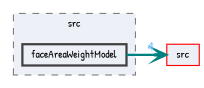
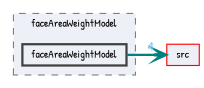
(74, 24) -> (74, 24)
